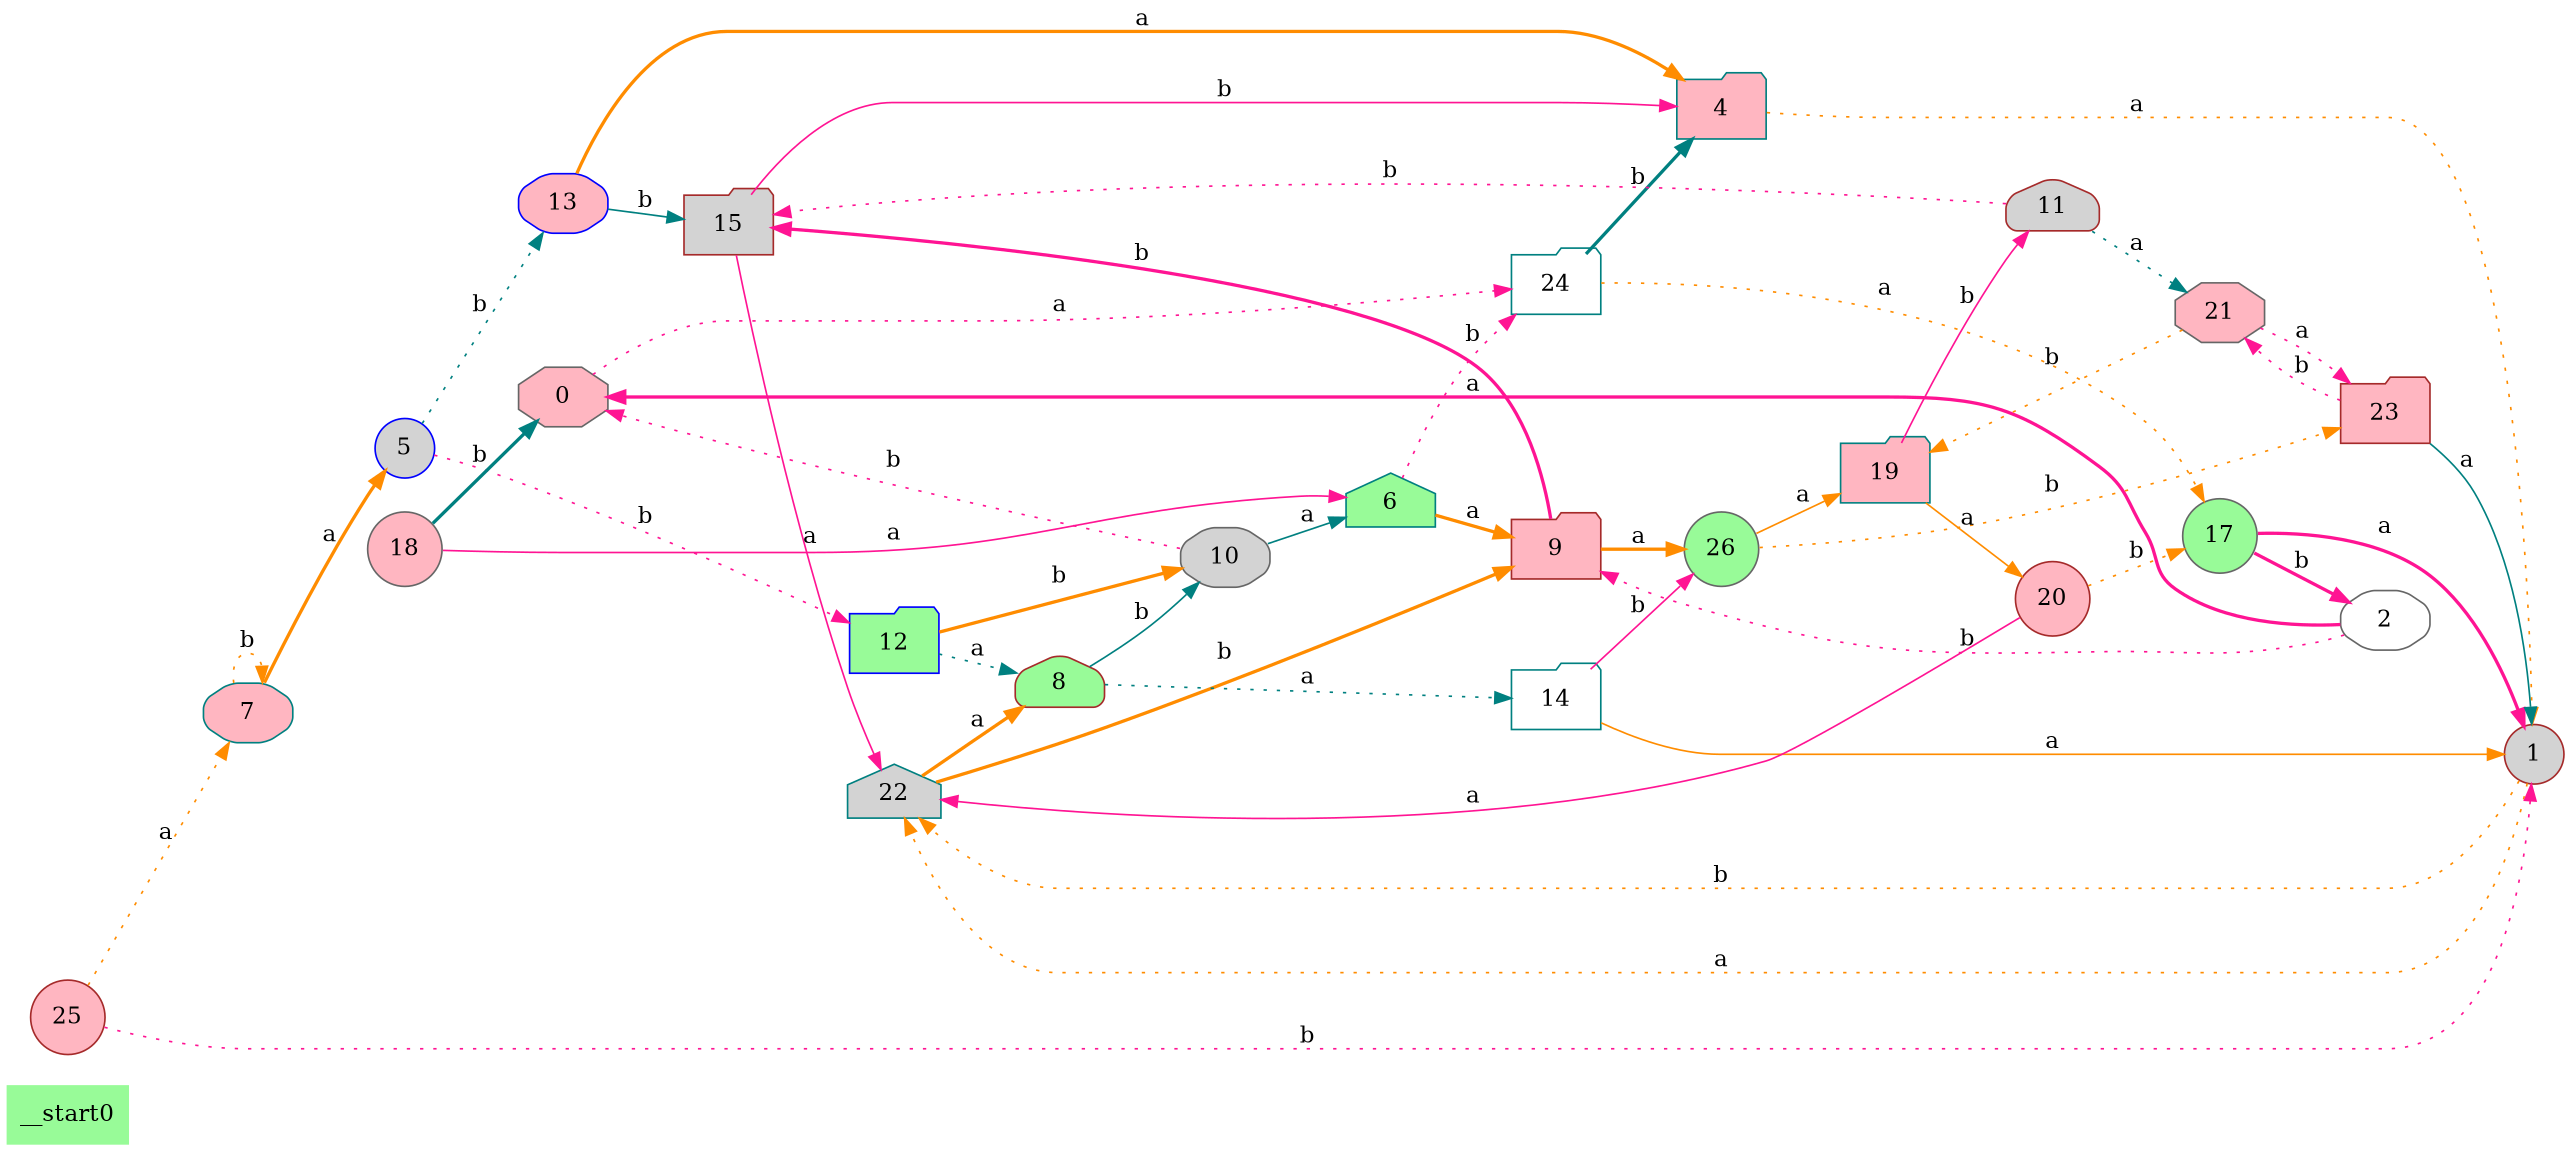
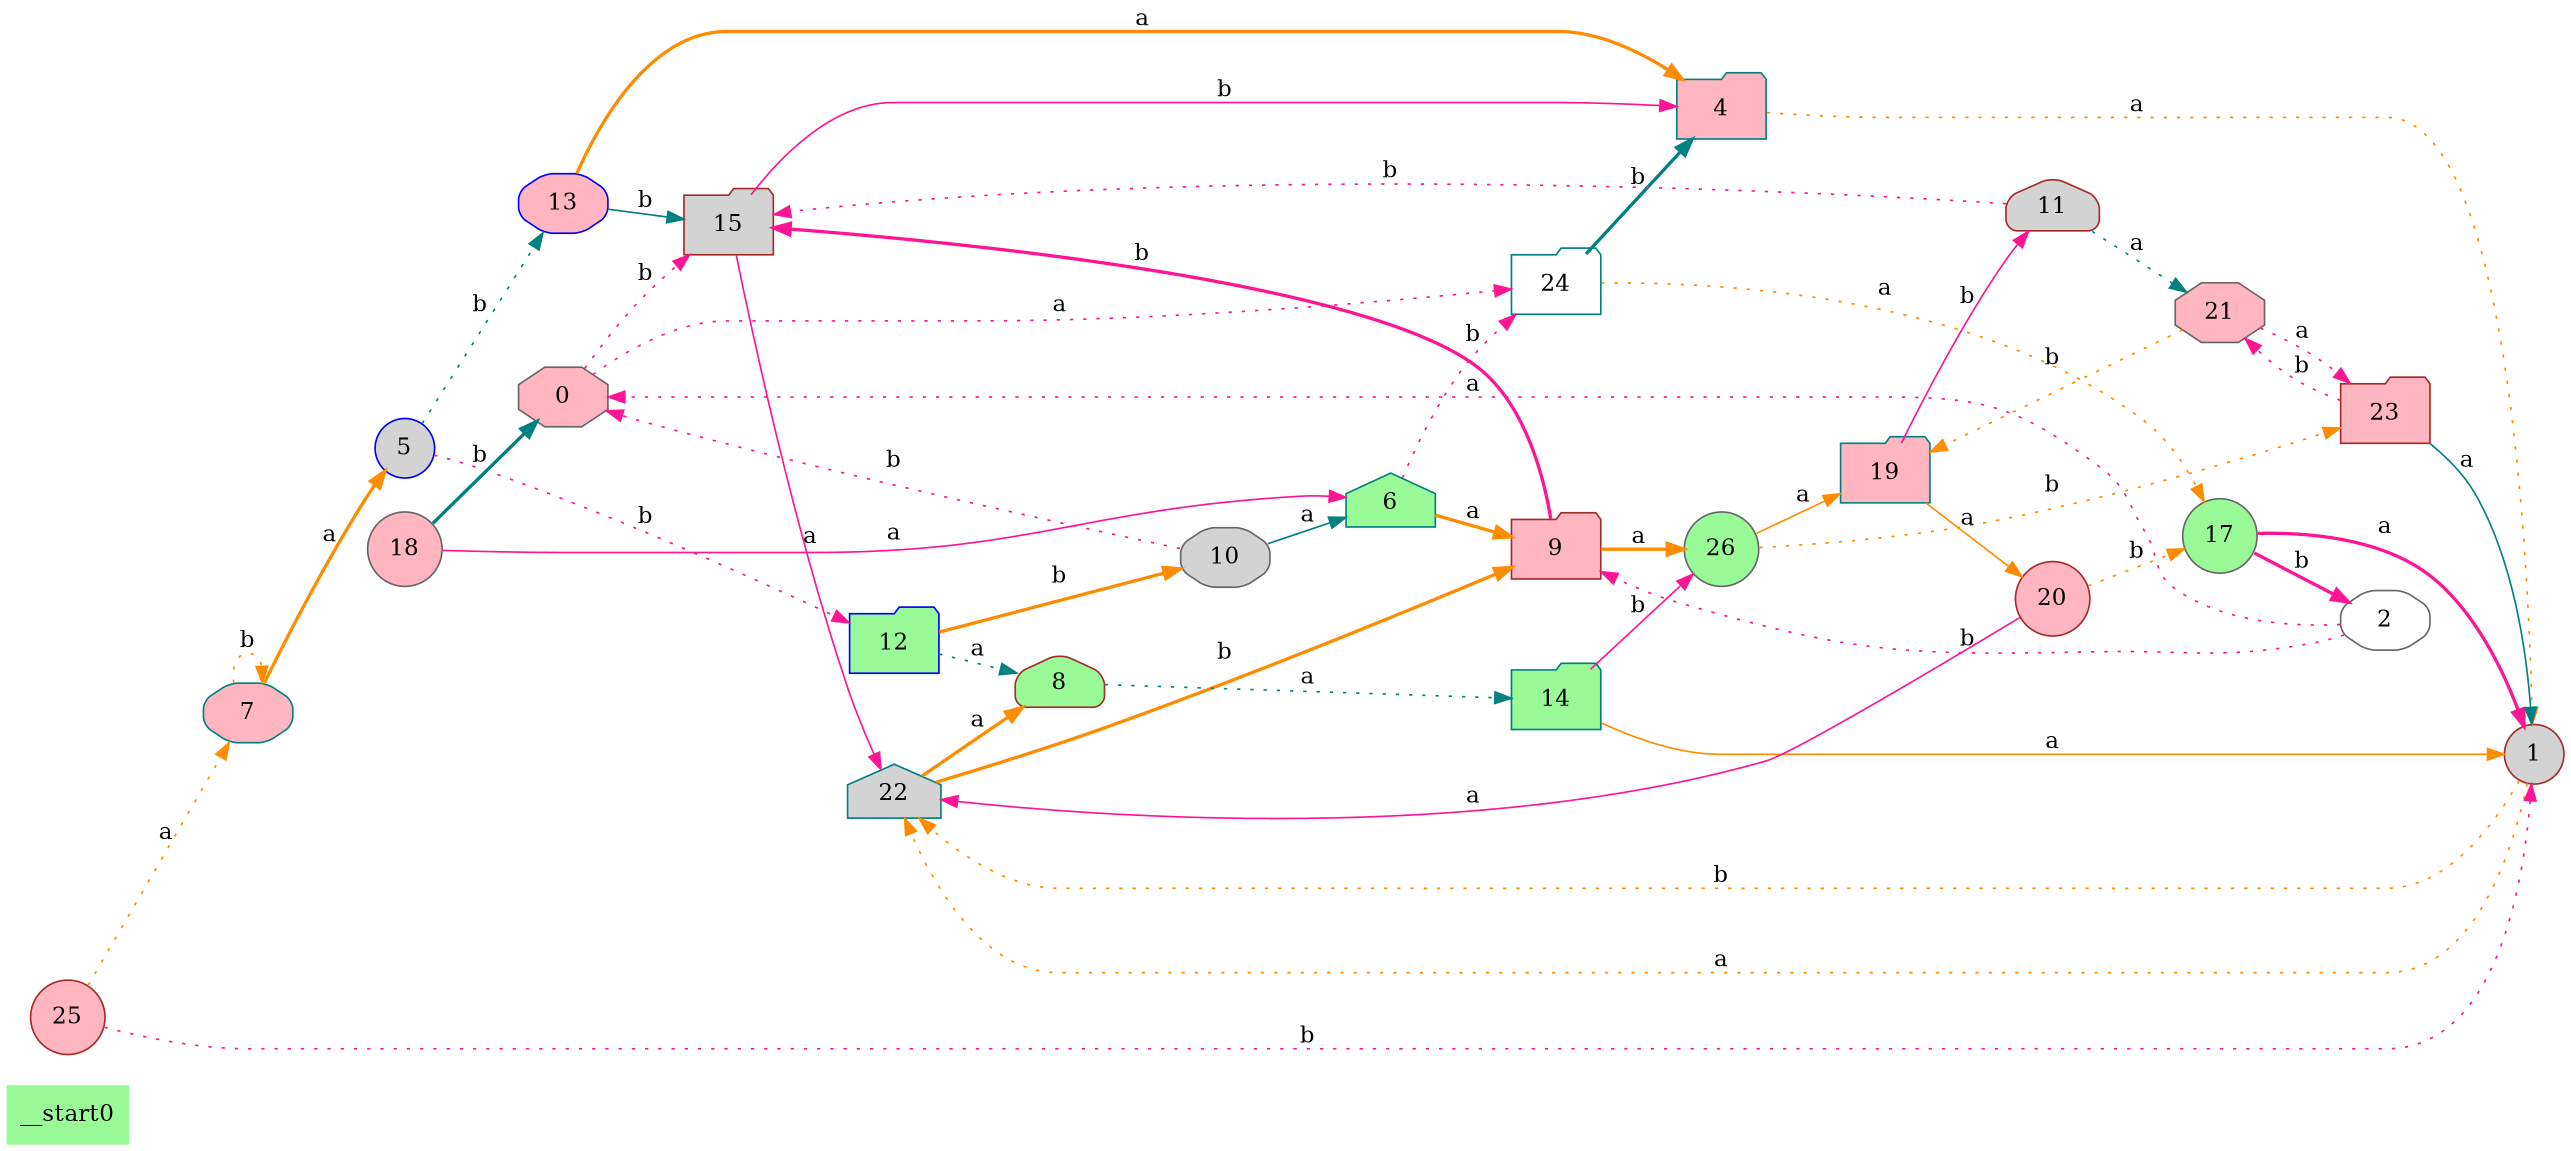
none -> (627, 314)
(1530, 397) -> (1530, 397)
(1140, 633) -> none
(1556, 700) -> (1556, 700)
